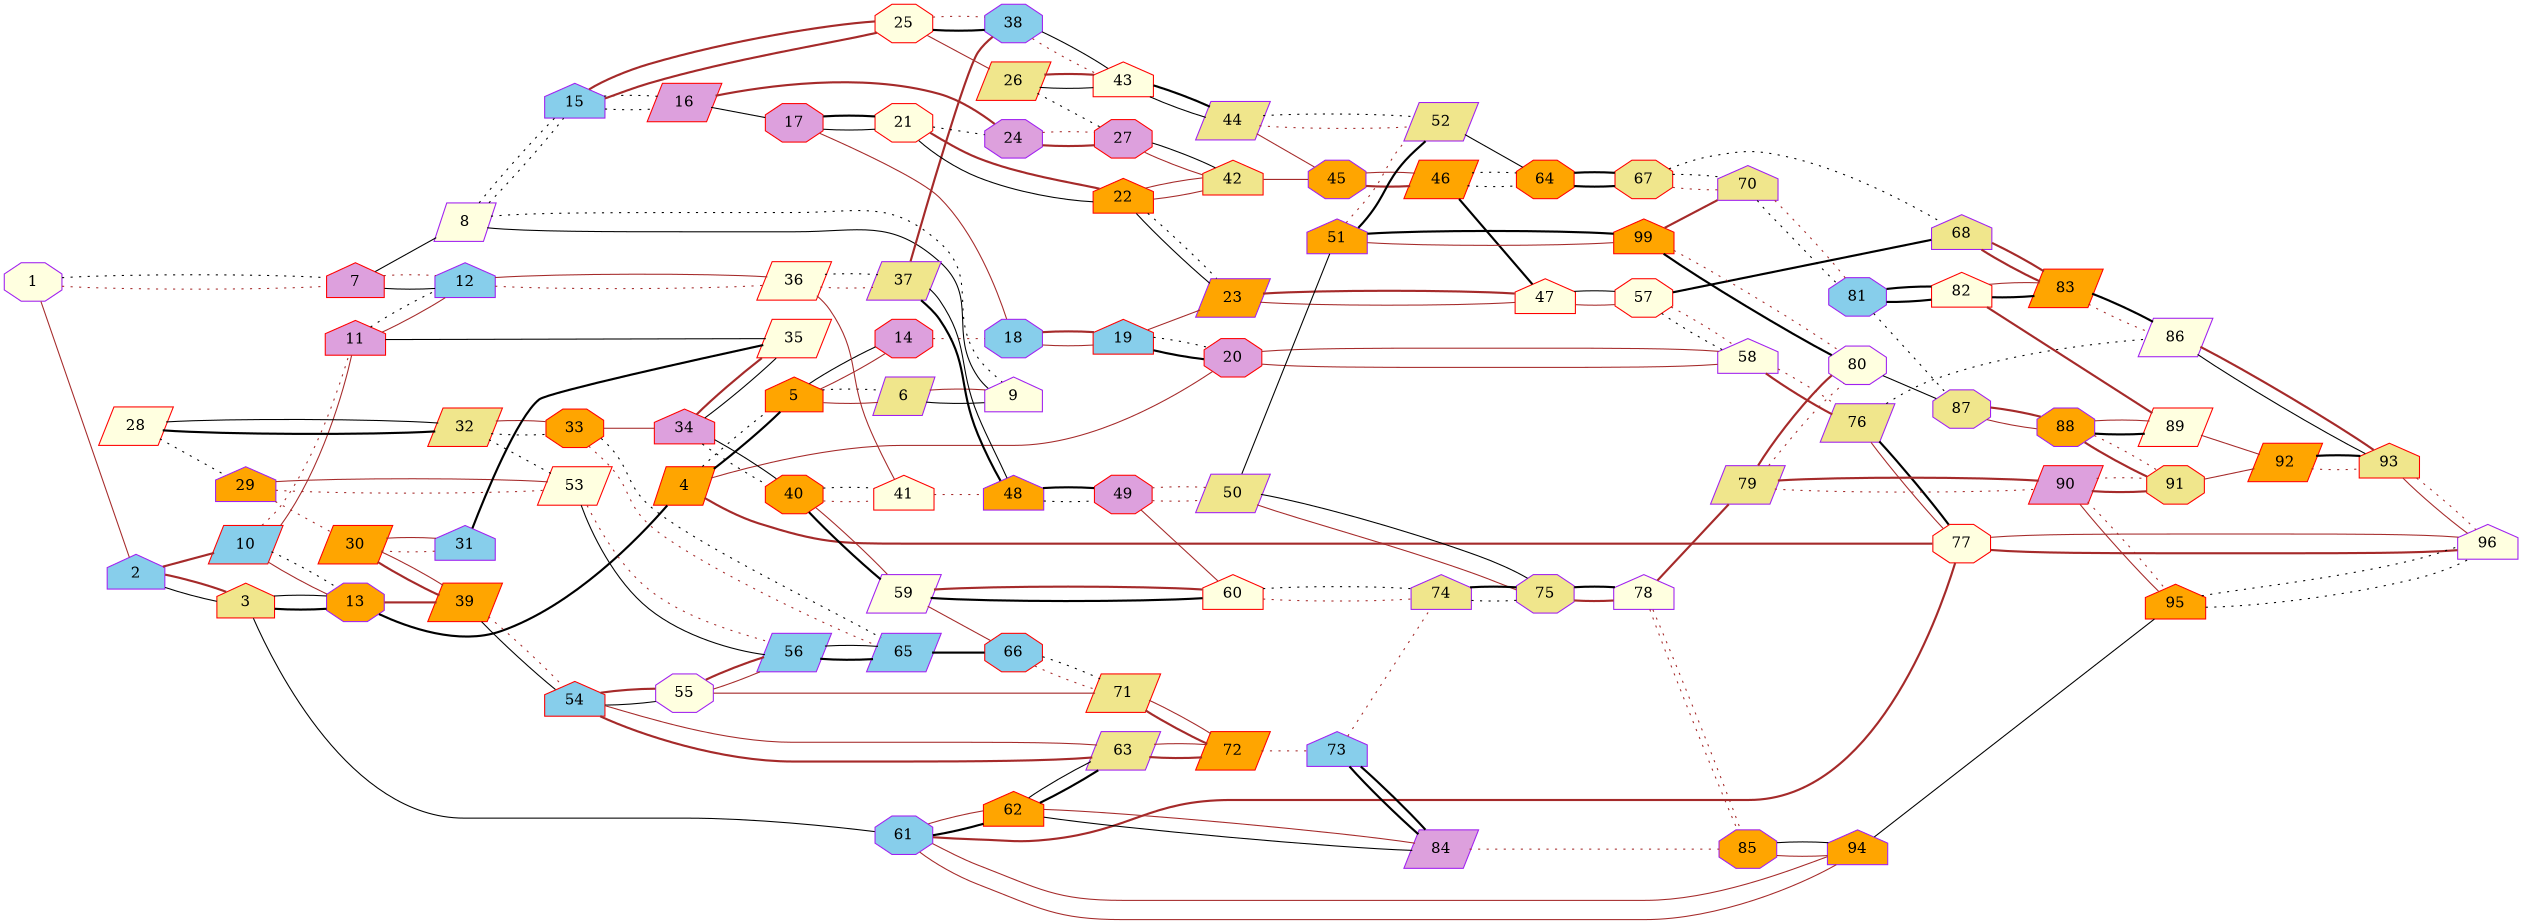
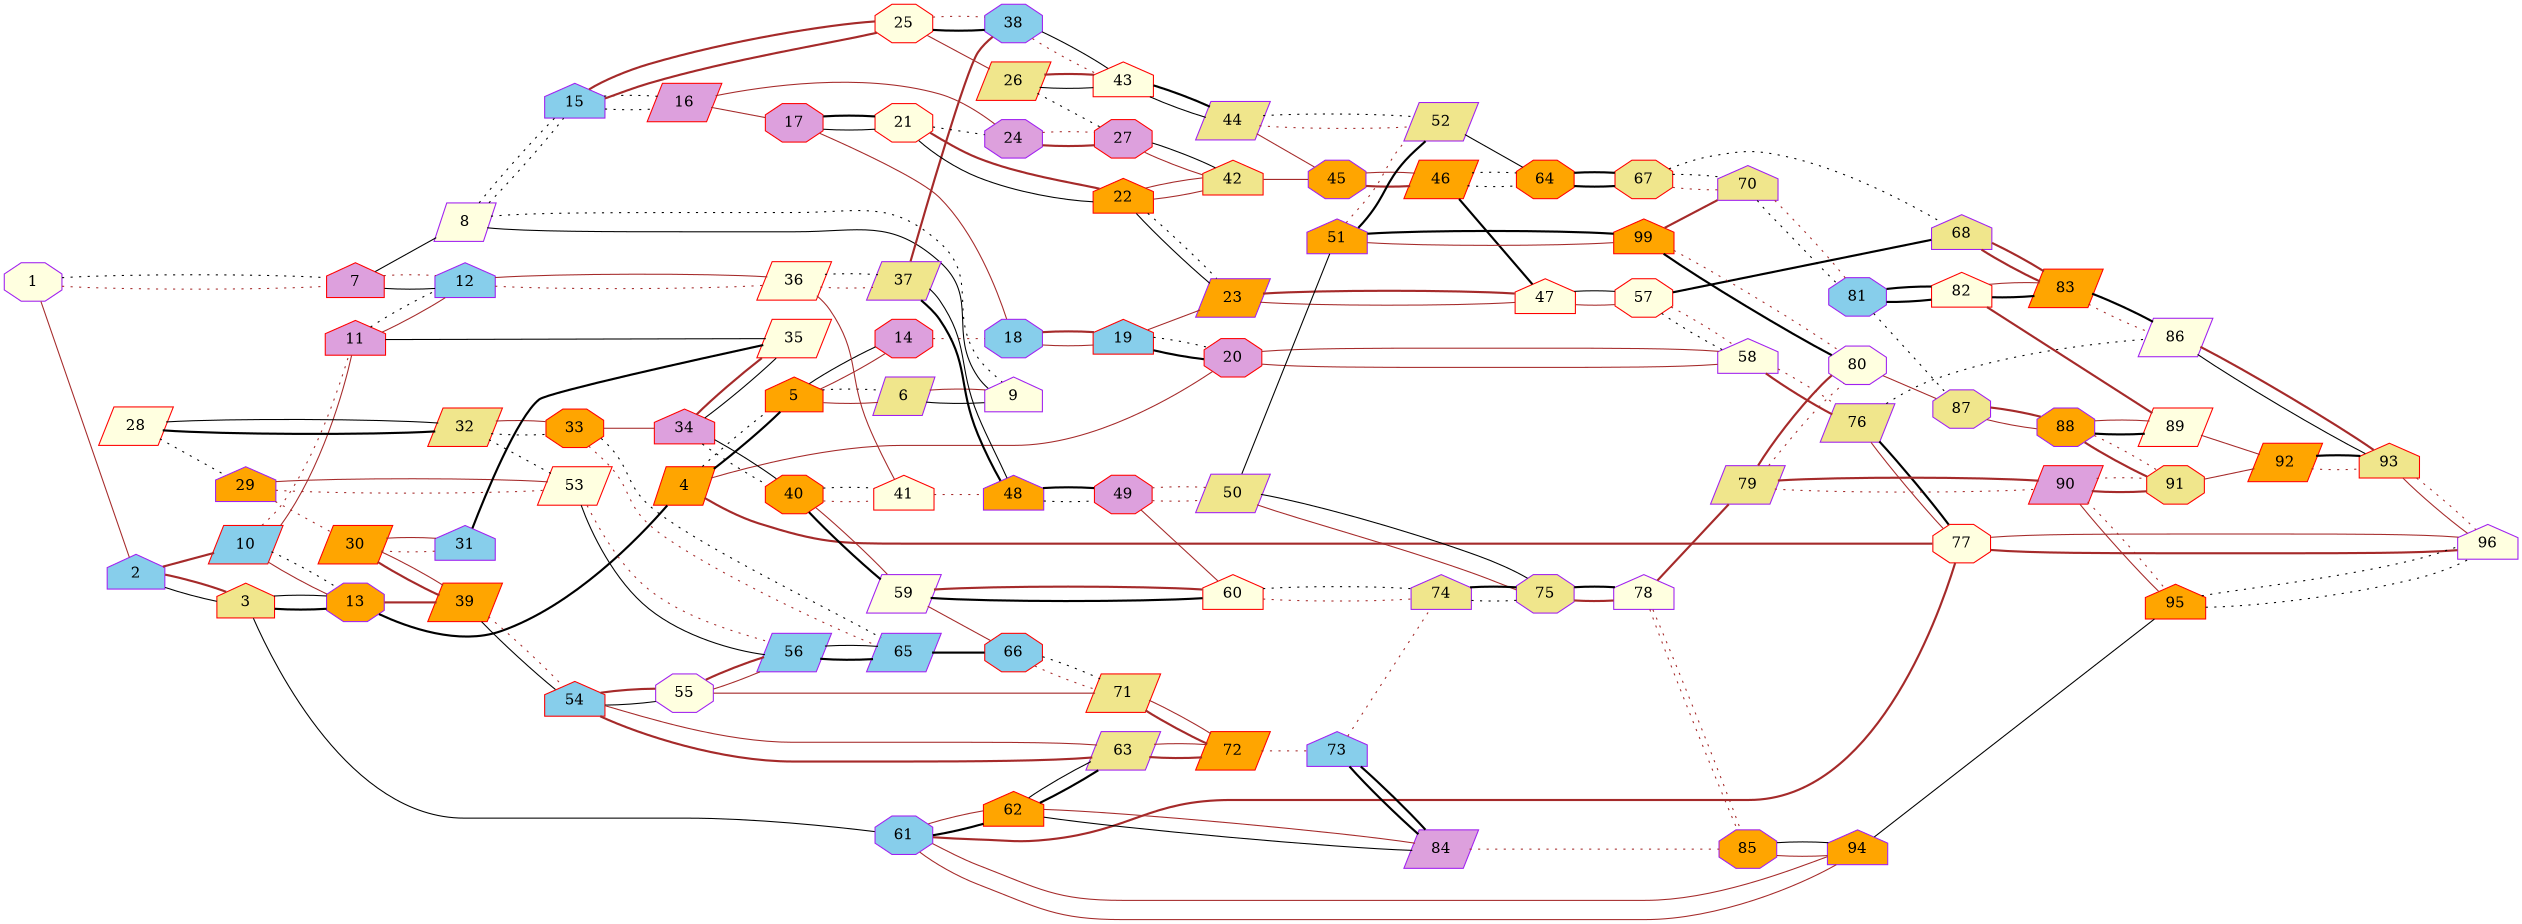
(859, 83) -> (859, 83)
(738, 112) -> (738, 112)
(1904, 385) -> (1904, 385)
